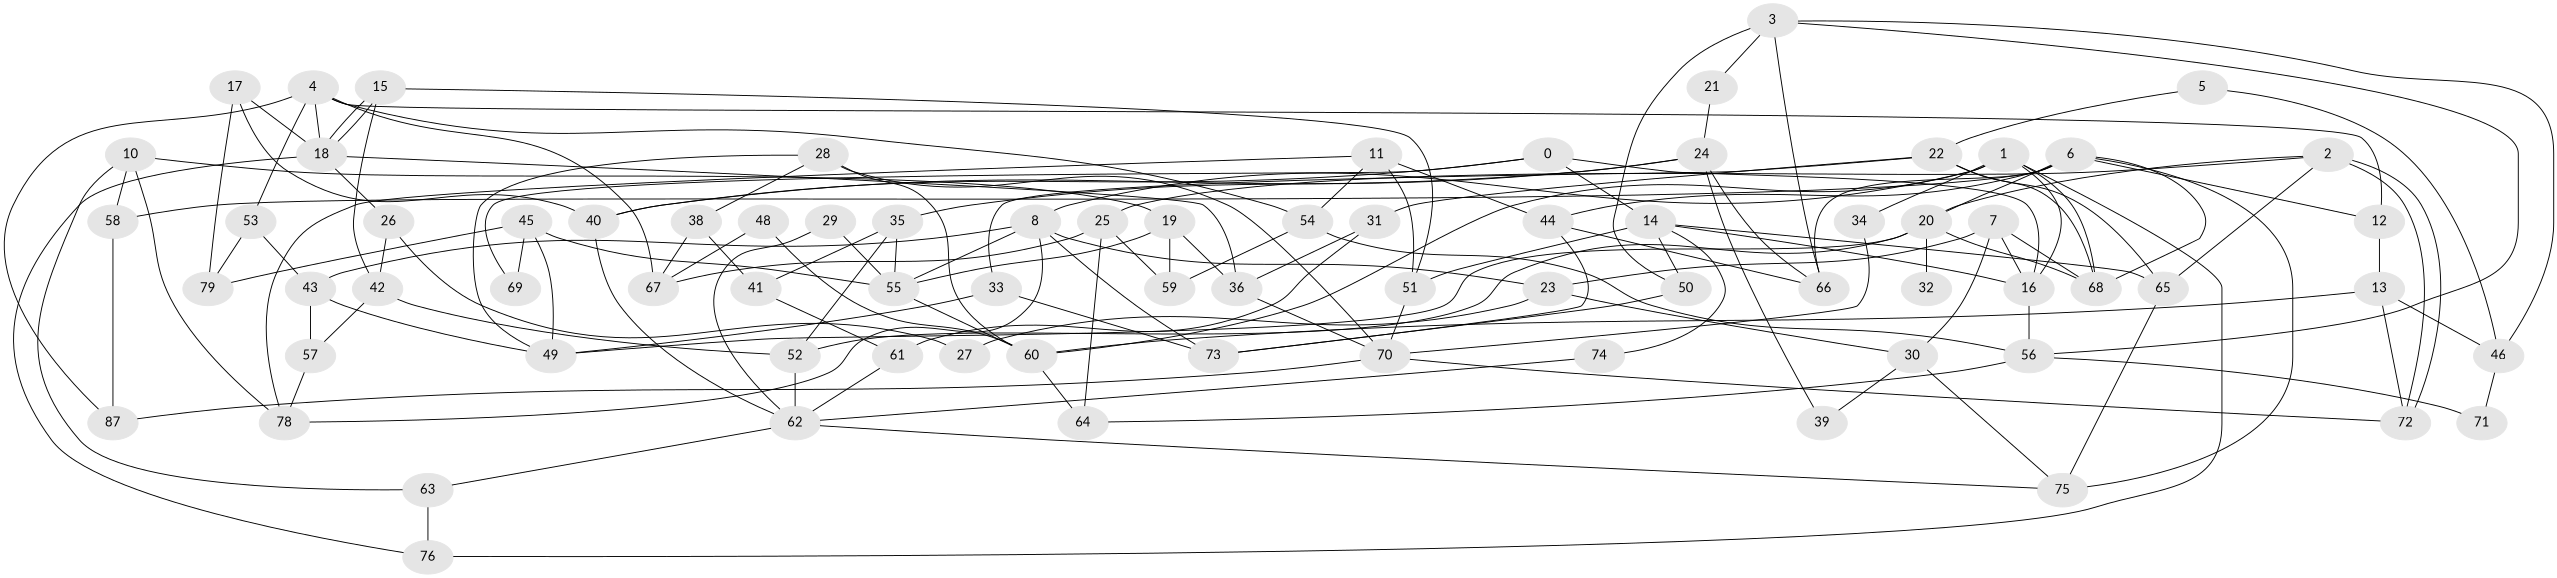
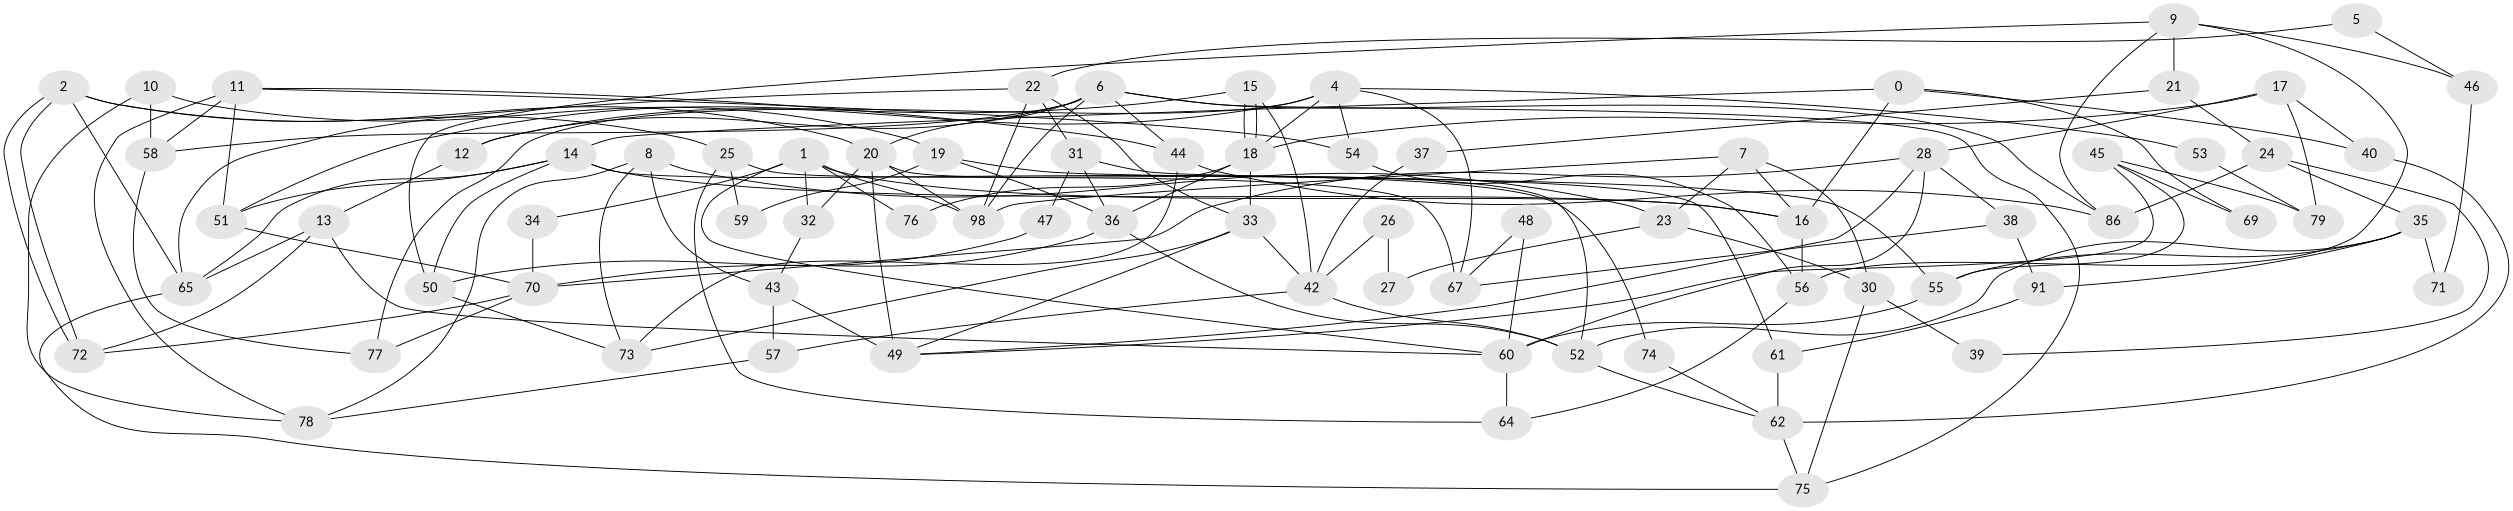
(1773, 21) -> (2174, 21)
none -> (194, 121)
none -> (2118, 121)
none -> (1422, 155)
(1147, 182) -> none
(352, 185) -> (1250, 188)
(1496, 186) -> (806, 188)
(831, 222) -> none
none -> (1045, 222)
(972, 252) -> none
(279, 253) -> (791, 255)
(1239, 255) -> none
none -> (1281, 255)
(756, 289) -> (2039, 289)
(1824, 289) -> (2113, 222)
(2096, 289) -> (978, 222)
none -> (1325, 317)
(2433, 319) -> (255, 255)
(2259, 375) -> (2430, 255)
(113, 423) -> (375, 356)
(428, 490) -> none
